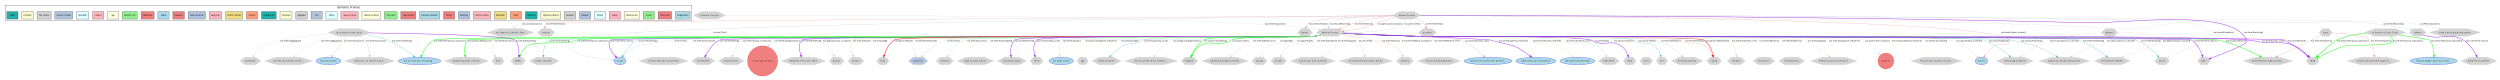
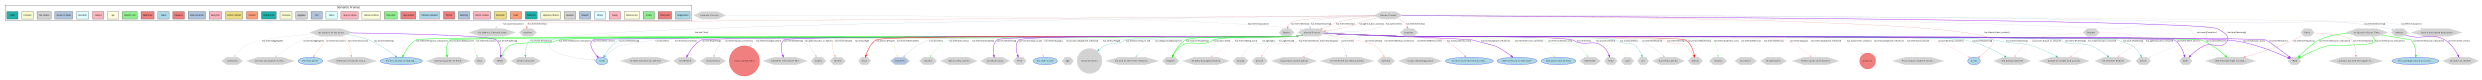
(430, 15) -> (430, 15)
(1107, 61) -> (1090, 61)
